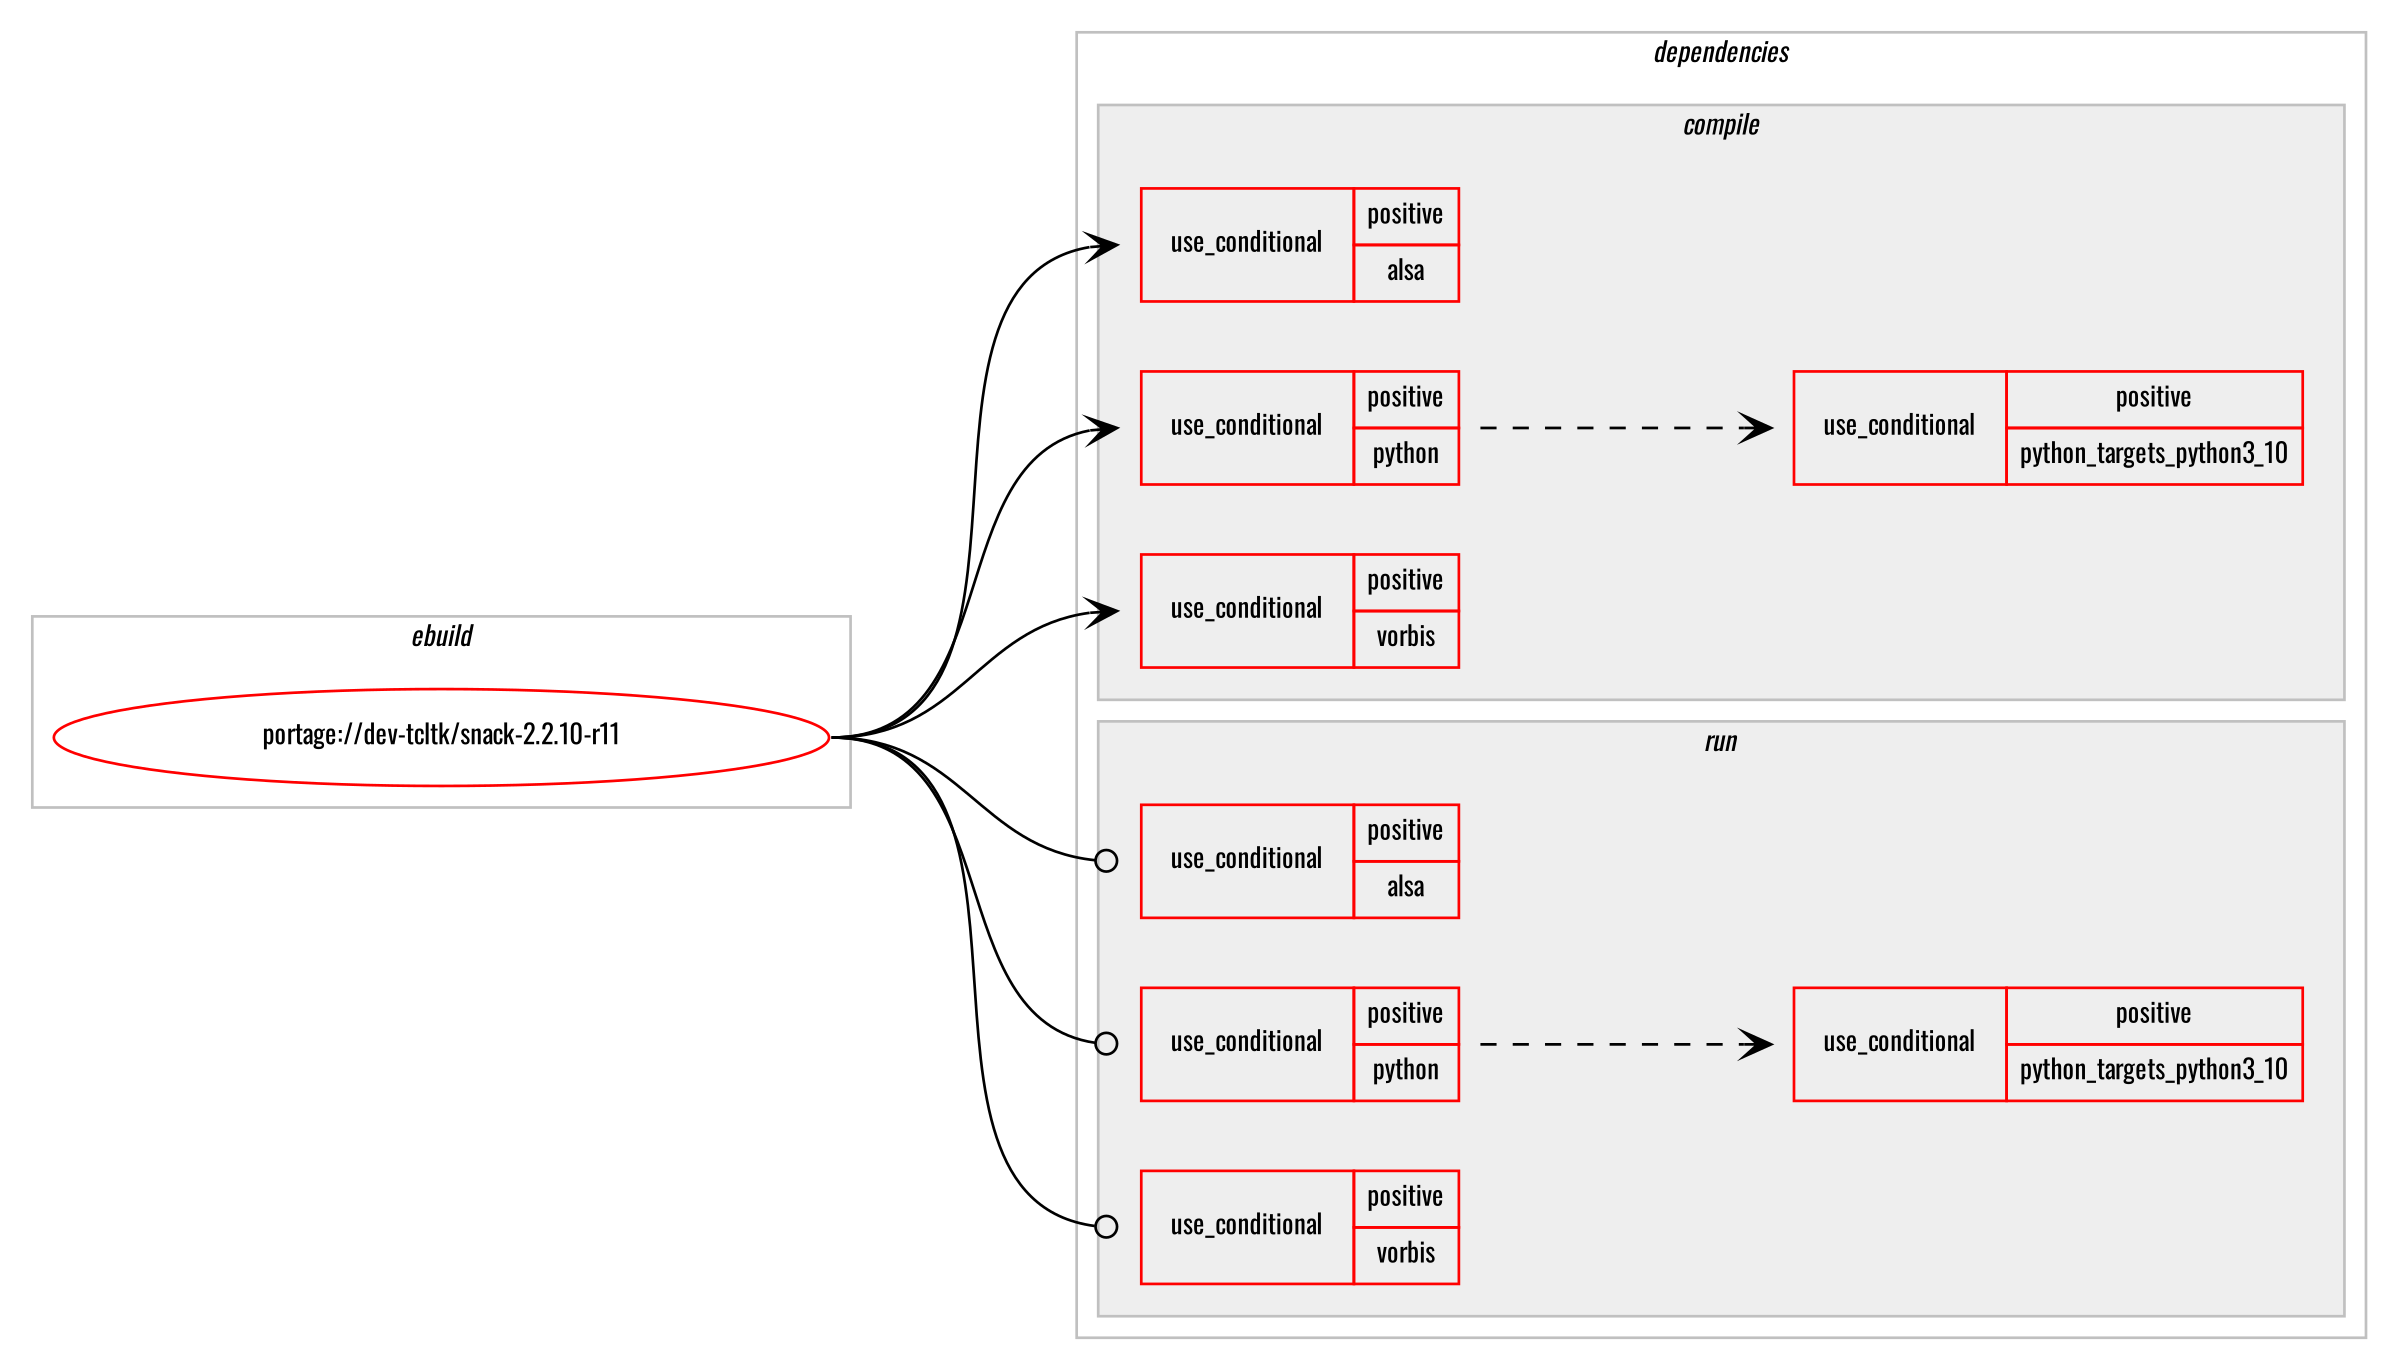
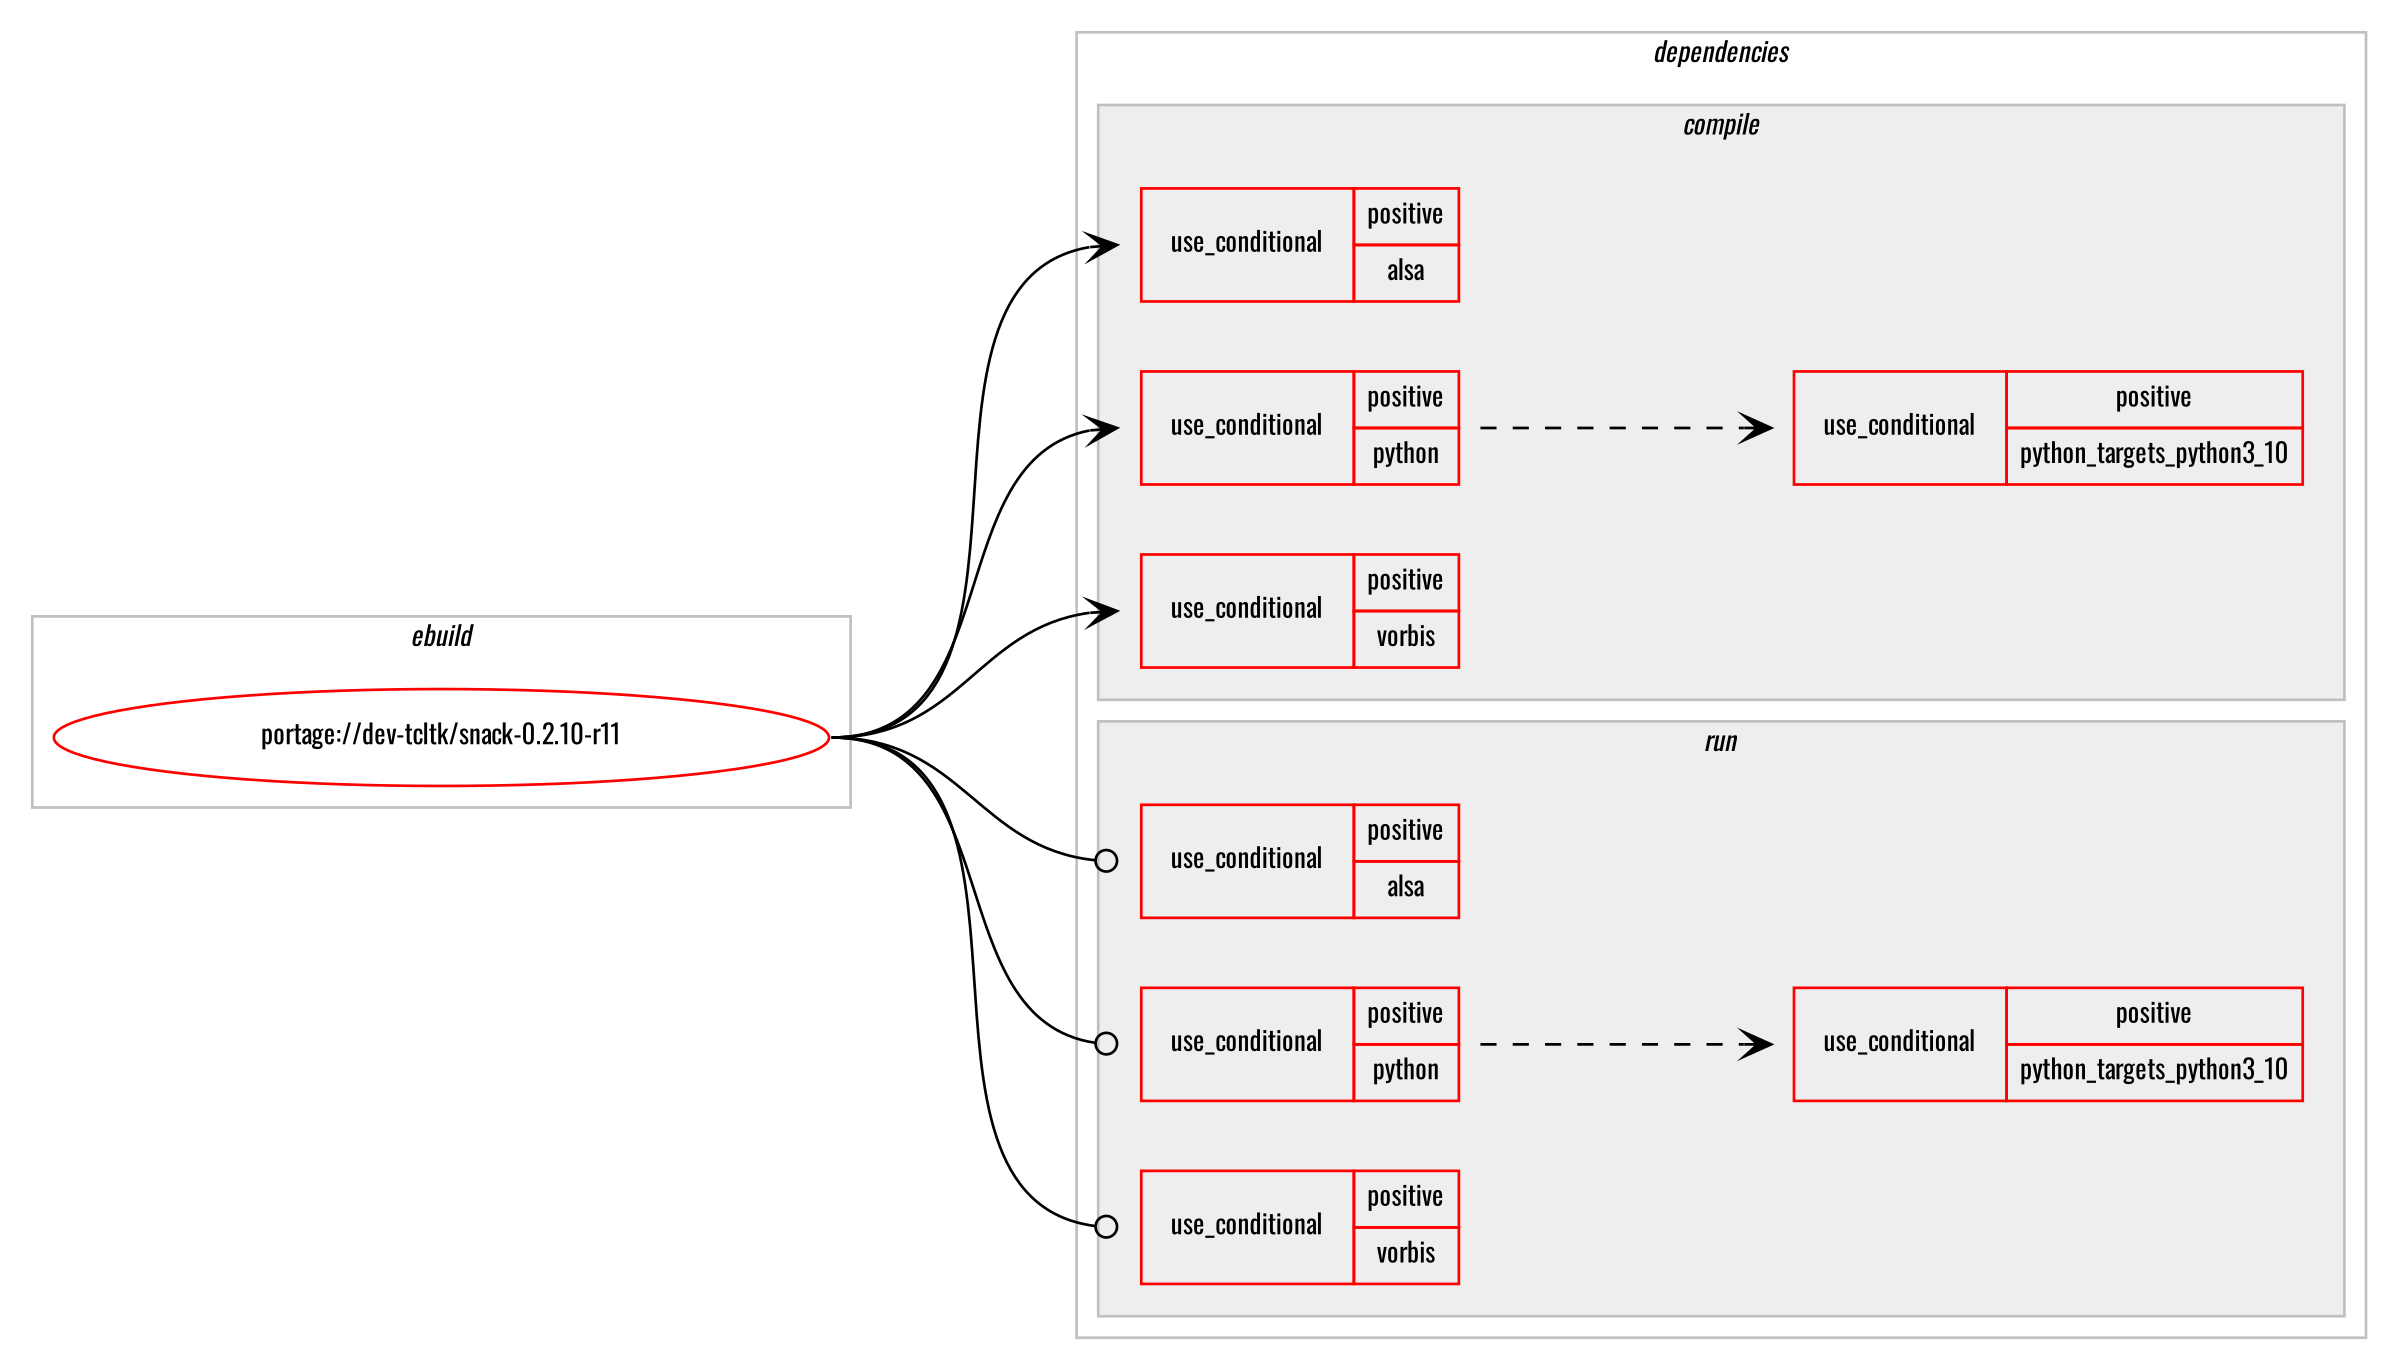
(441, 738) -> (441, 738)
